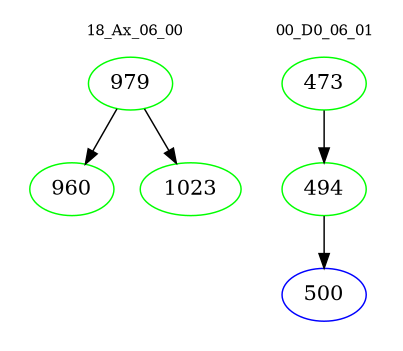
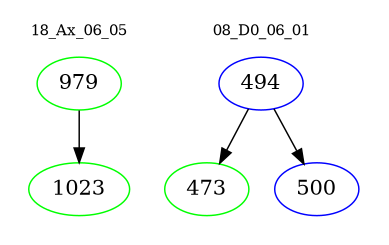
(135, 32) -> (79, 32)
(325, 32) -> (262, 32)
(324, 129) -> (238, 130)
(72, 189) -> none
(324, 189) -> (261, 84)
